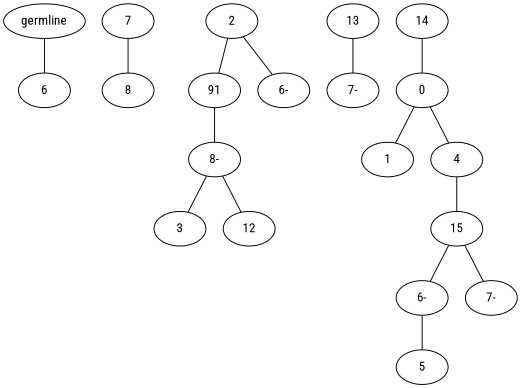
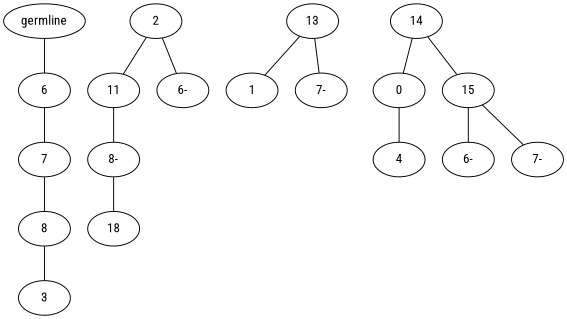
(215, 90) -> (114, 90)
none -> (44, 125)
(405, 125) -> (282, 56)
(197, 194) -> (44, 263)
(457, 194) -> (442, 56)
(249, 229) -> (114, 229)
(422, 367) -> none
